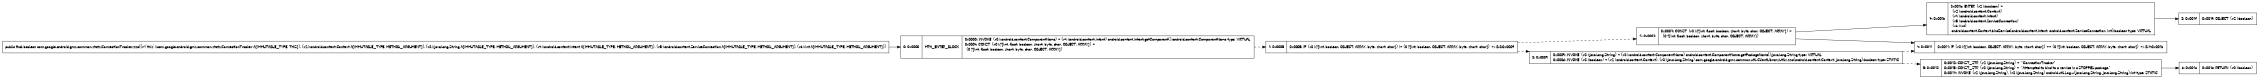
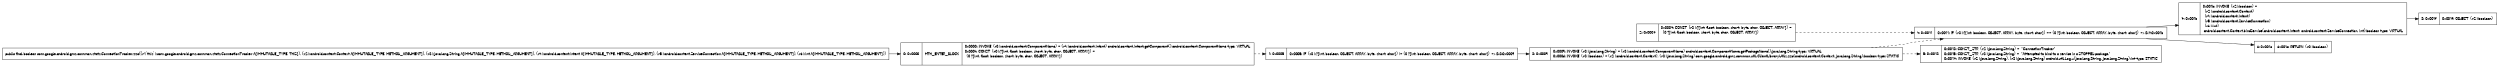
(1977, 6) -> (2231, 6)
(1859, 29) -> (2161, 26)
(1575, 41) -> none
(1853, 41) -> (1853, 33)
(1522, 51) -> (1522, 54)
(2168, 68) -> (2199, 42)
(2228, 68) -> (2303, 47)
